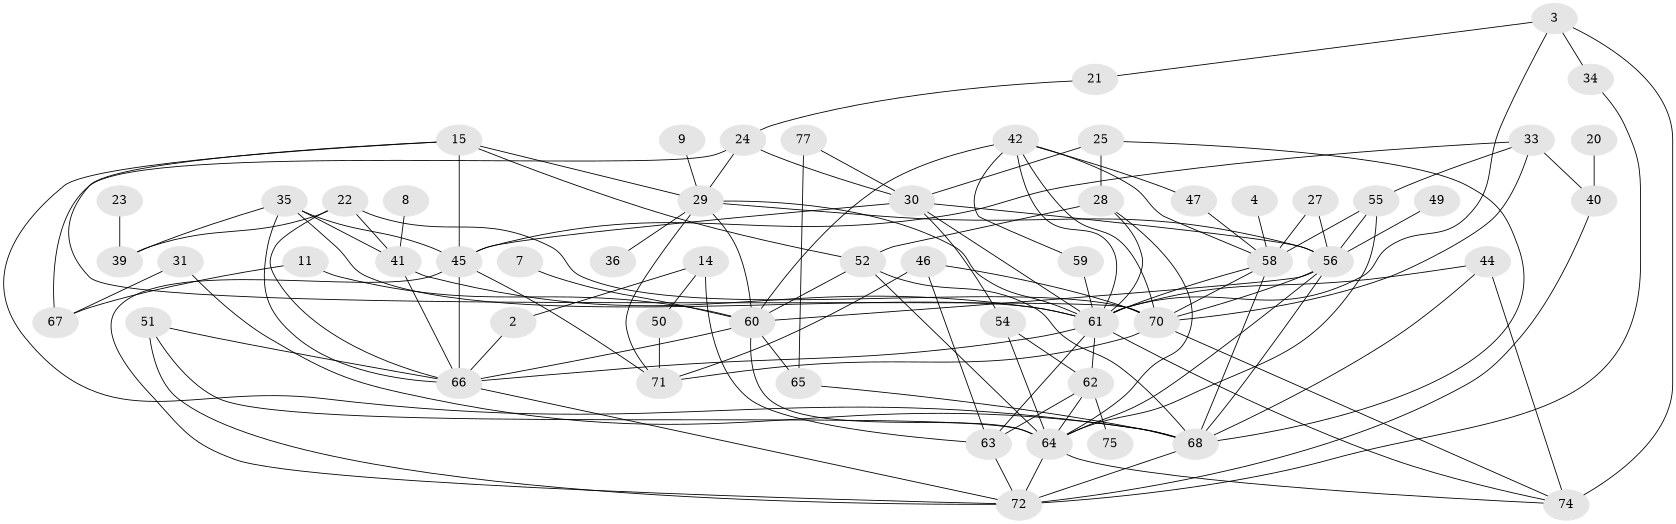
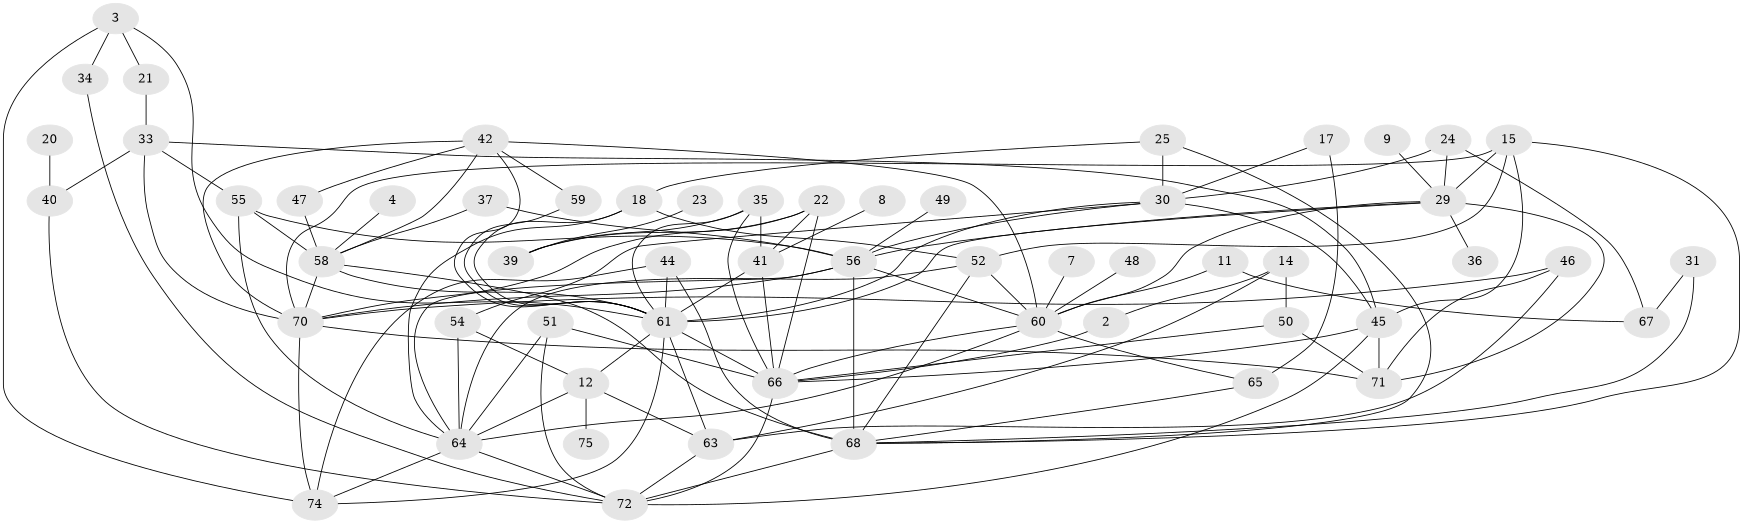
(915, 96) -> (146, 110)
(804, 140) -> (1327, 140)
(1101, 201) -> (639, 201)
(1315, 201) -> (486, 201)
(361, 229) -> none
none -> (1132, 262)
none -> (1077, 348)
(1091, 383) -> (586, 383)
